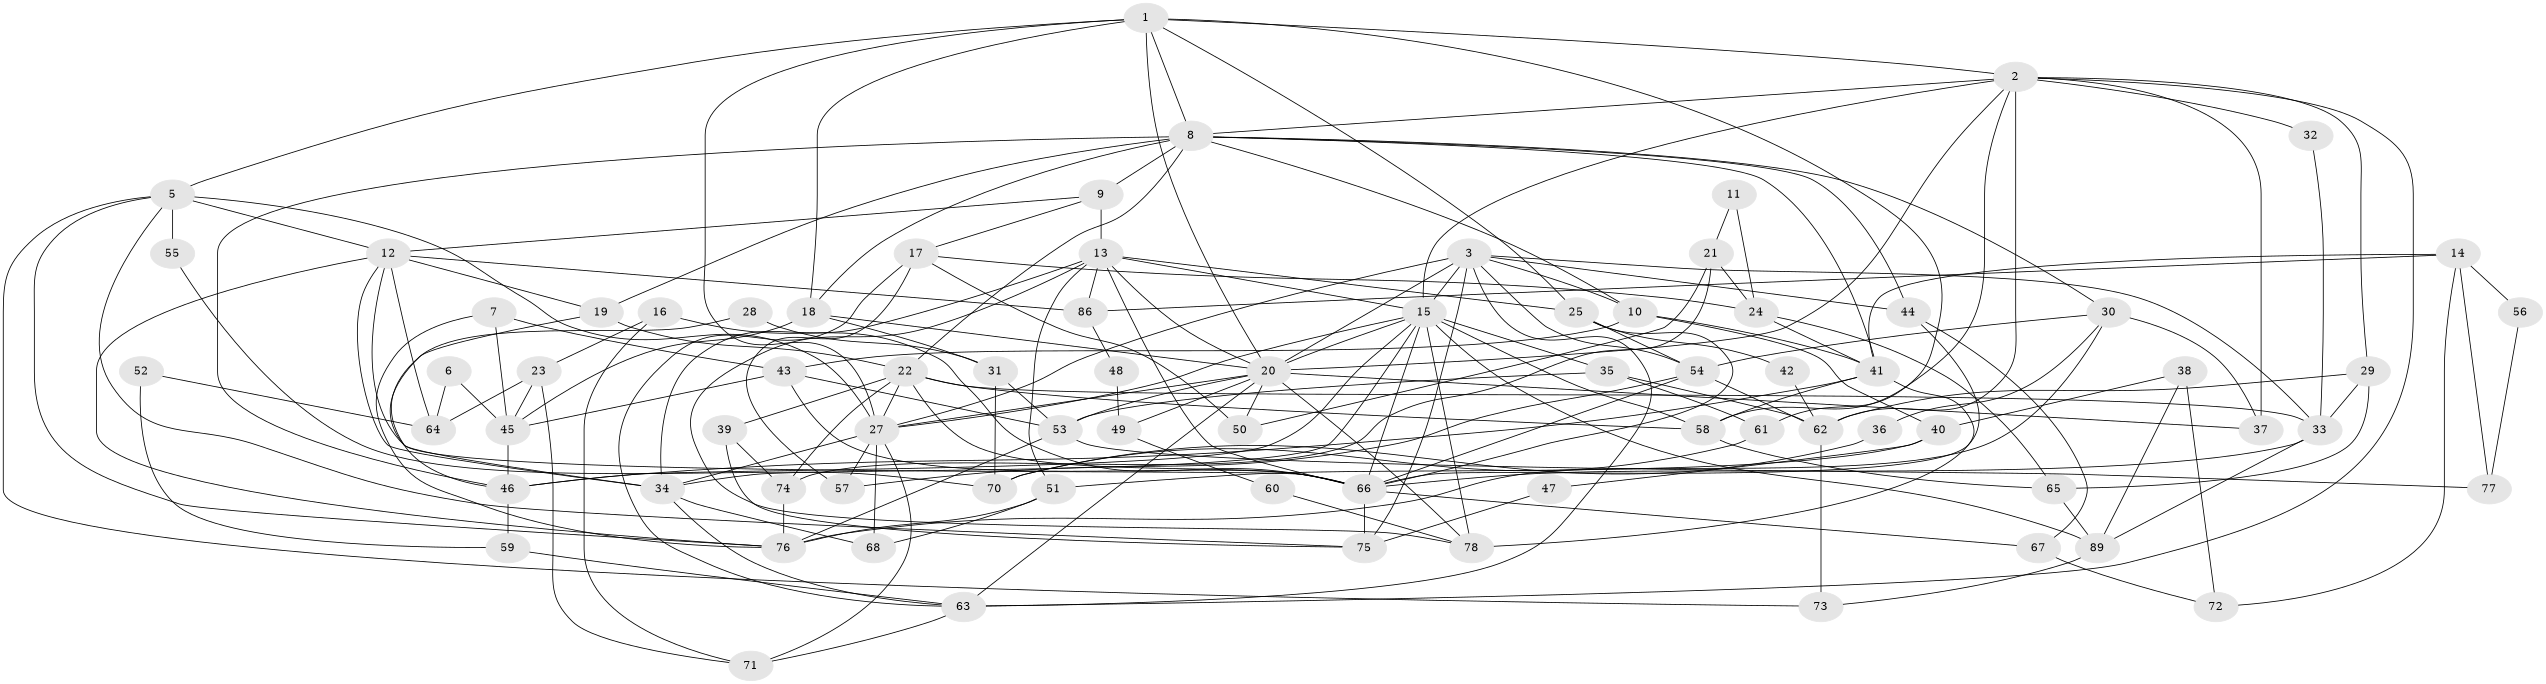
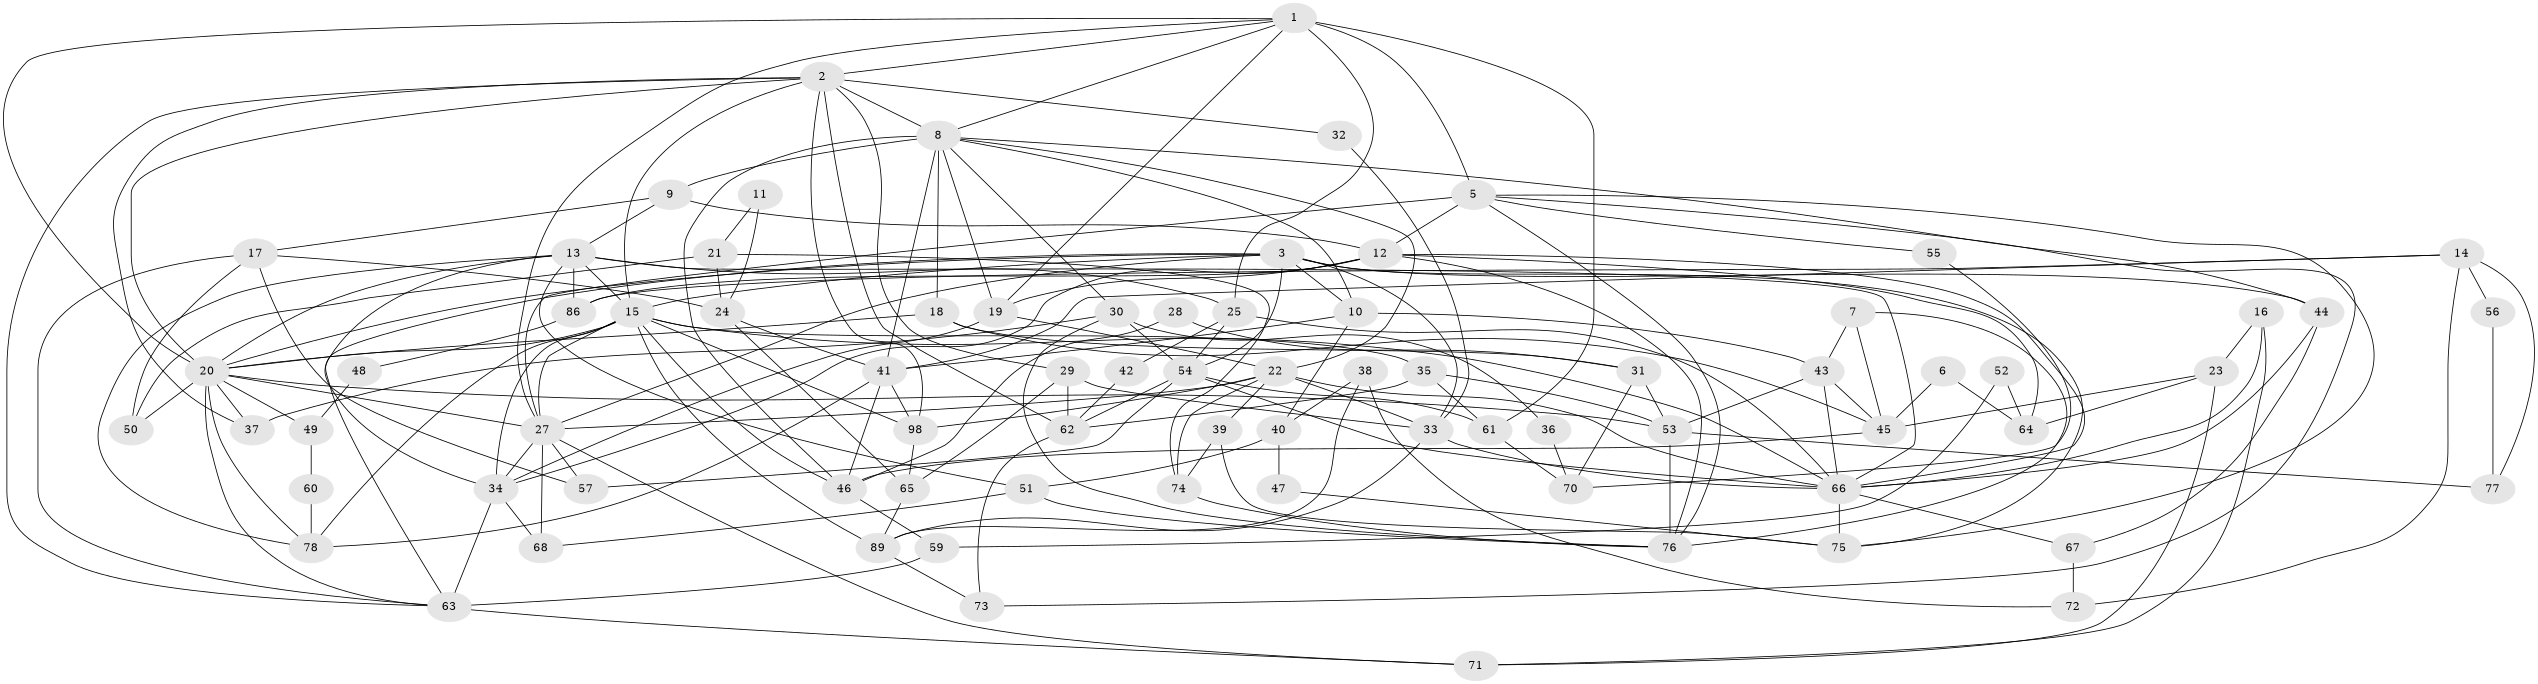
(881, 80) -> (1152, 159)
none -> (1293, 393)
(1703, 430) -> (916, 430)
